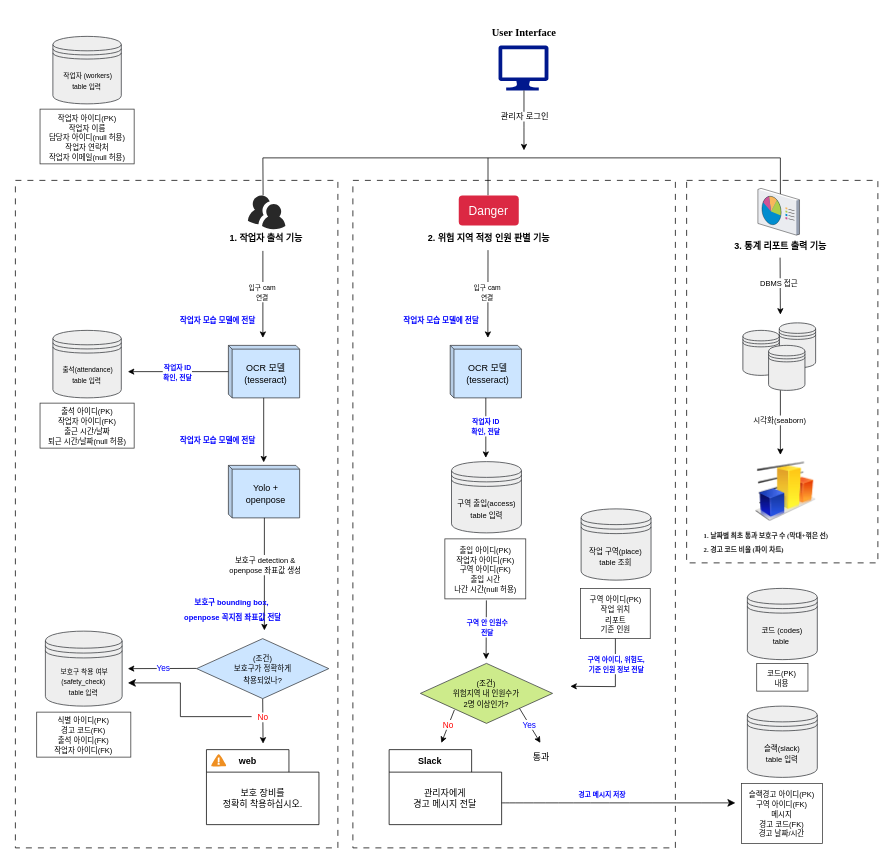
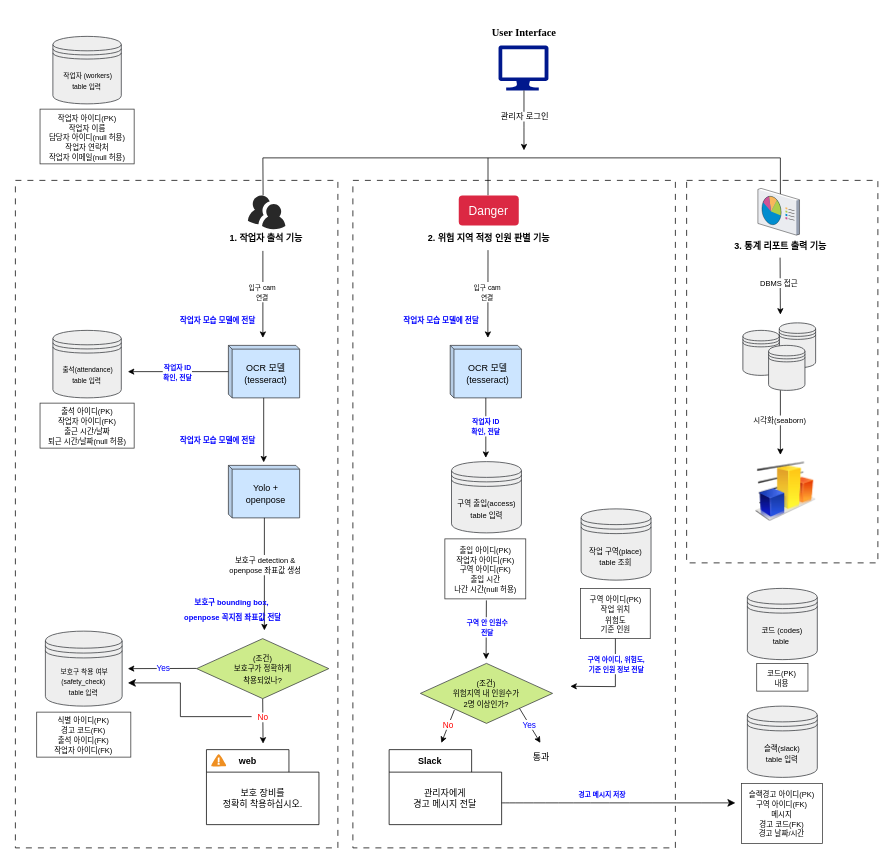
(781, 537) -> none
(616, 614) -> (616, 614)
(263, 669) -> (263, 669)
